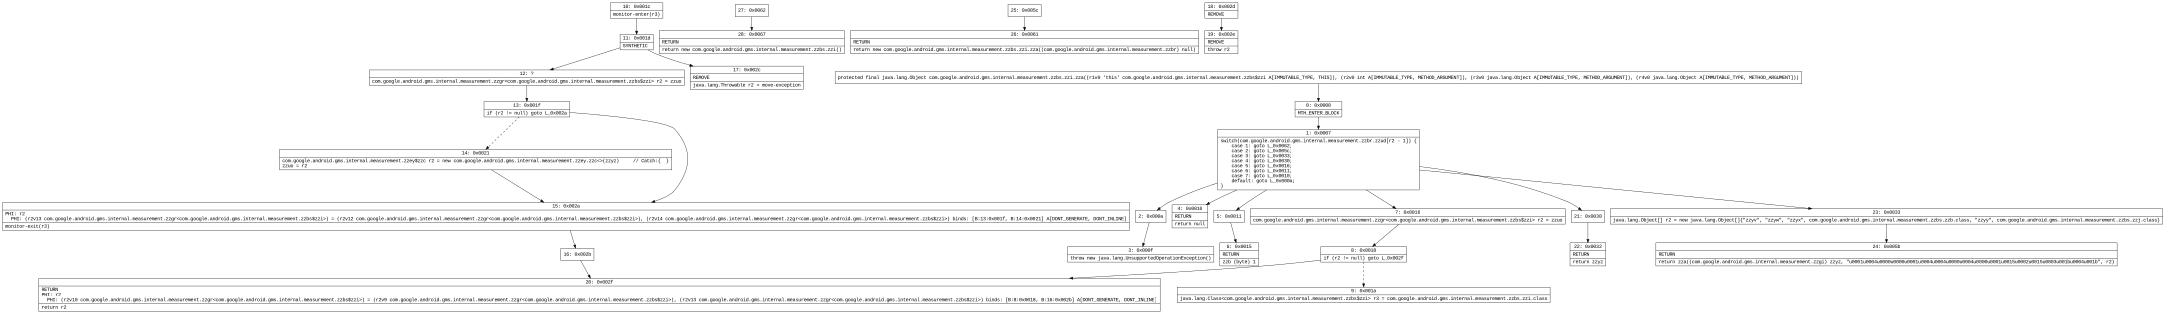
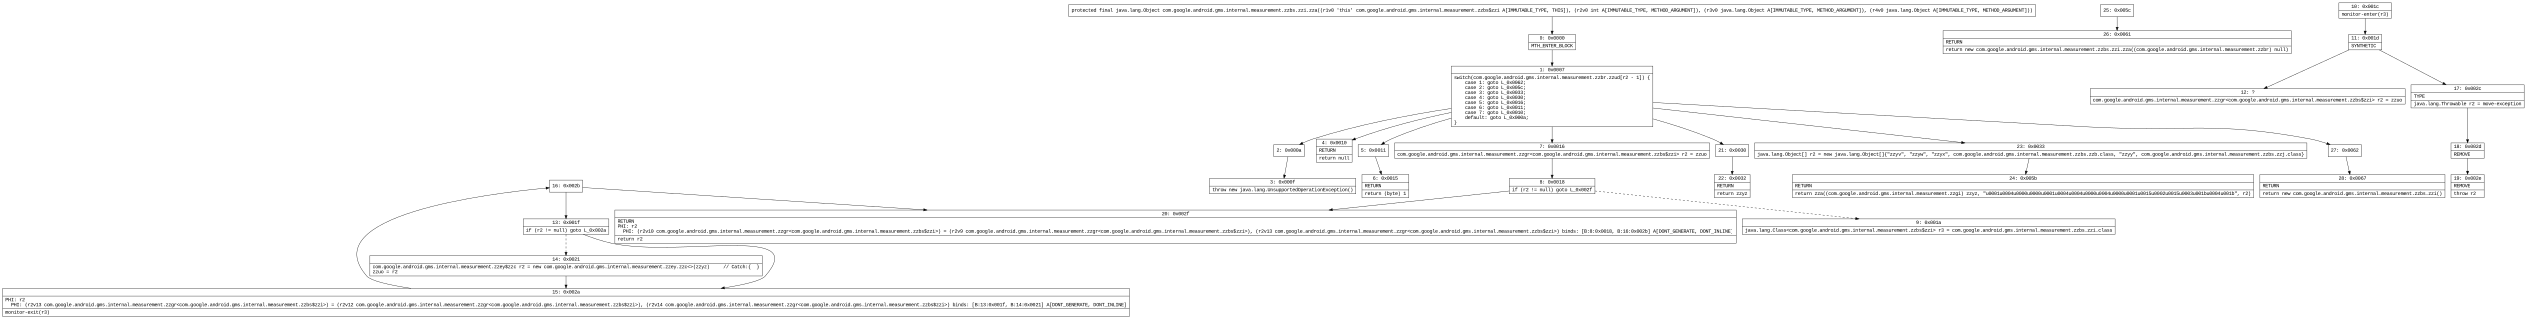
(701, 77) -> (2419, 96)
(527, 92) -> (566, 204)
none -> (1990, 121)
none -> (2468, 124)
(1239, 262) -> (1385, 194)
